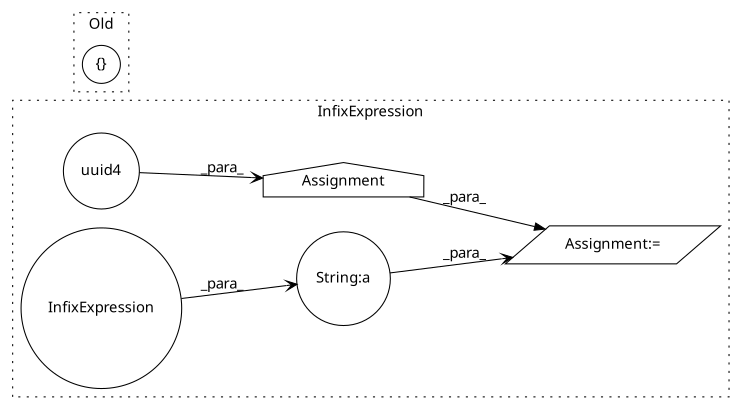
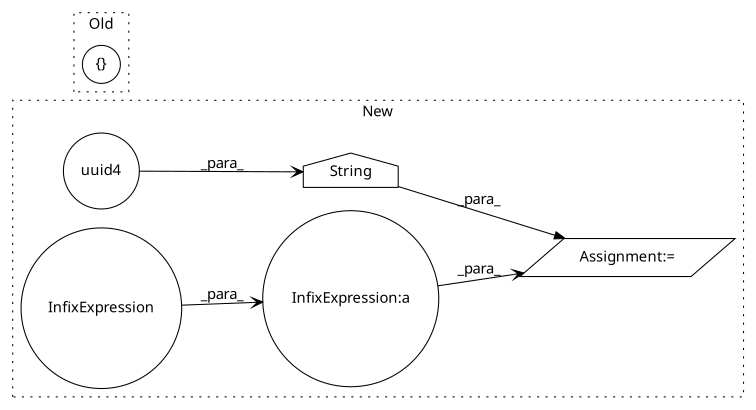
(371, 112) -> (378, 112)
(343, 182) -> (351, 172)
(343, 279) -> (351, 299)
